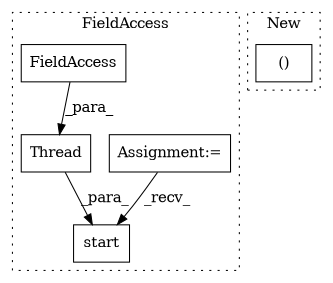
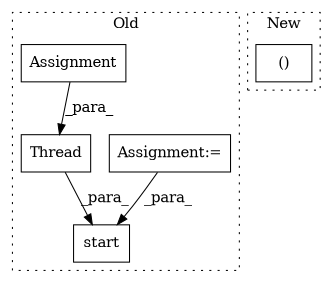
(126, 24) -> (126, 24)
(74, 63) -> (74, 63)
(167, 198) -> (168, 198)
